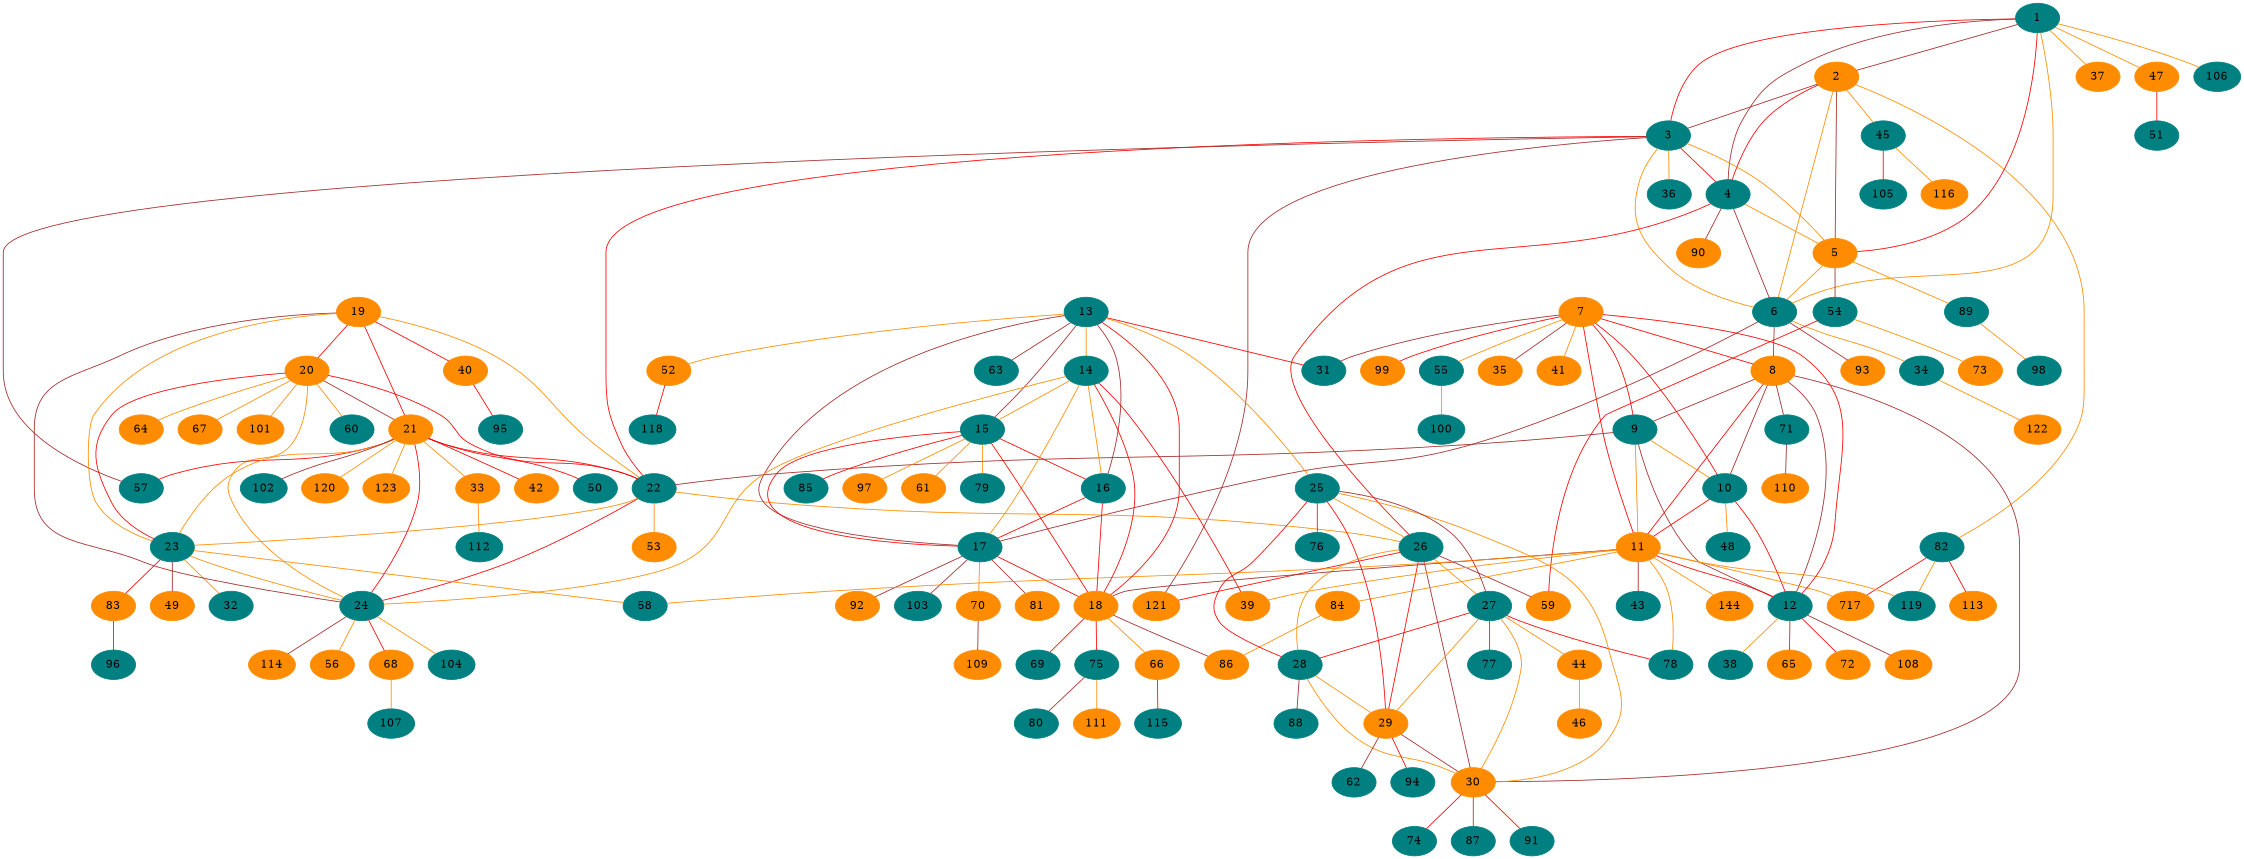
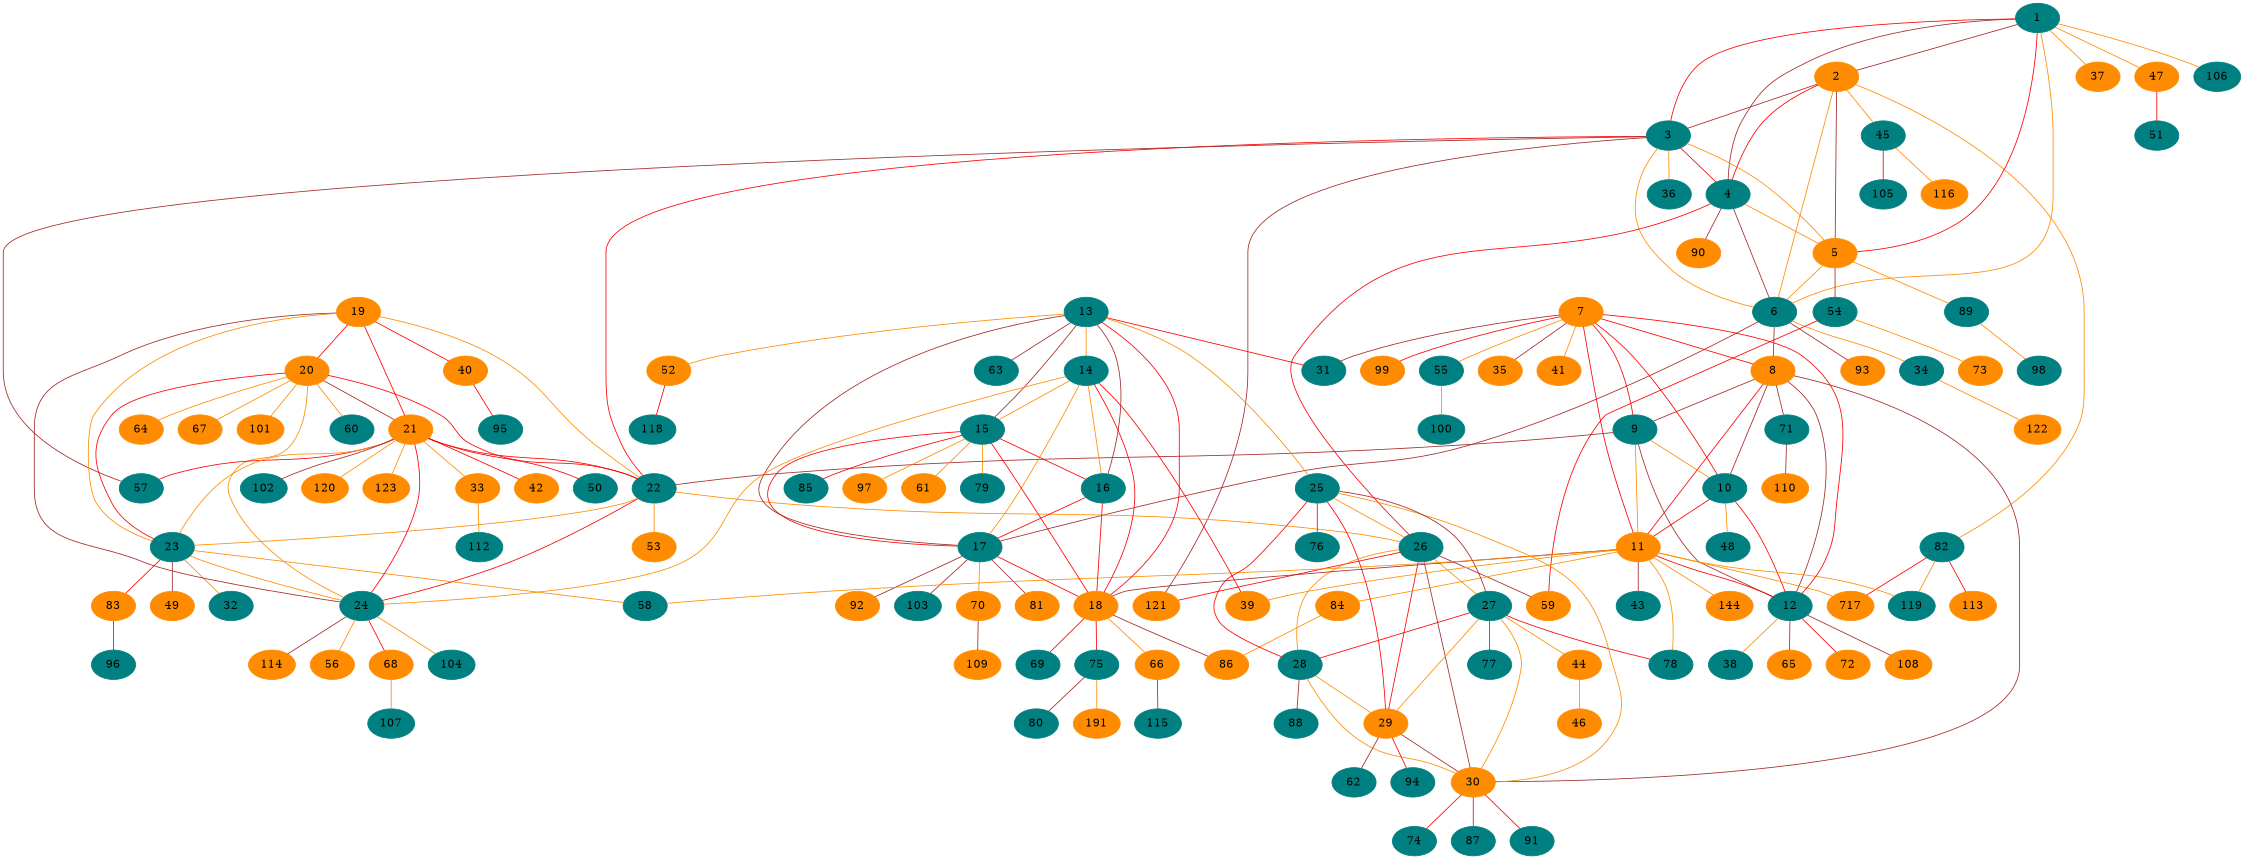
(1097, 724) -> (1097, 724)
